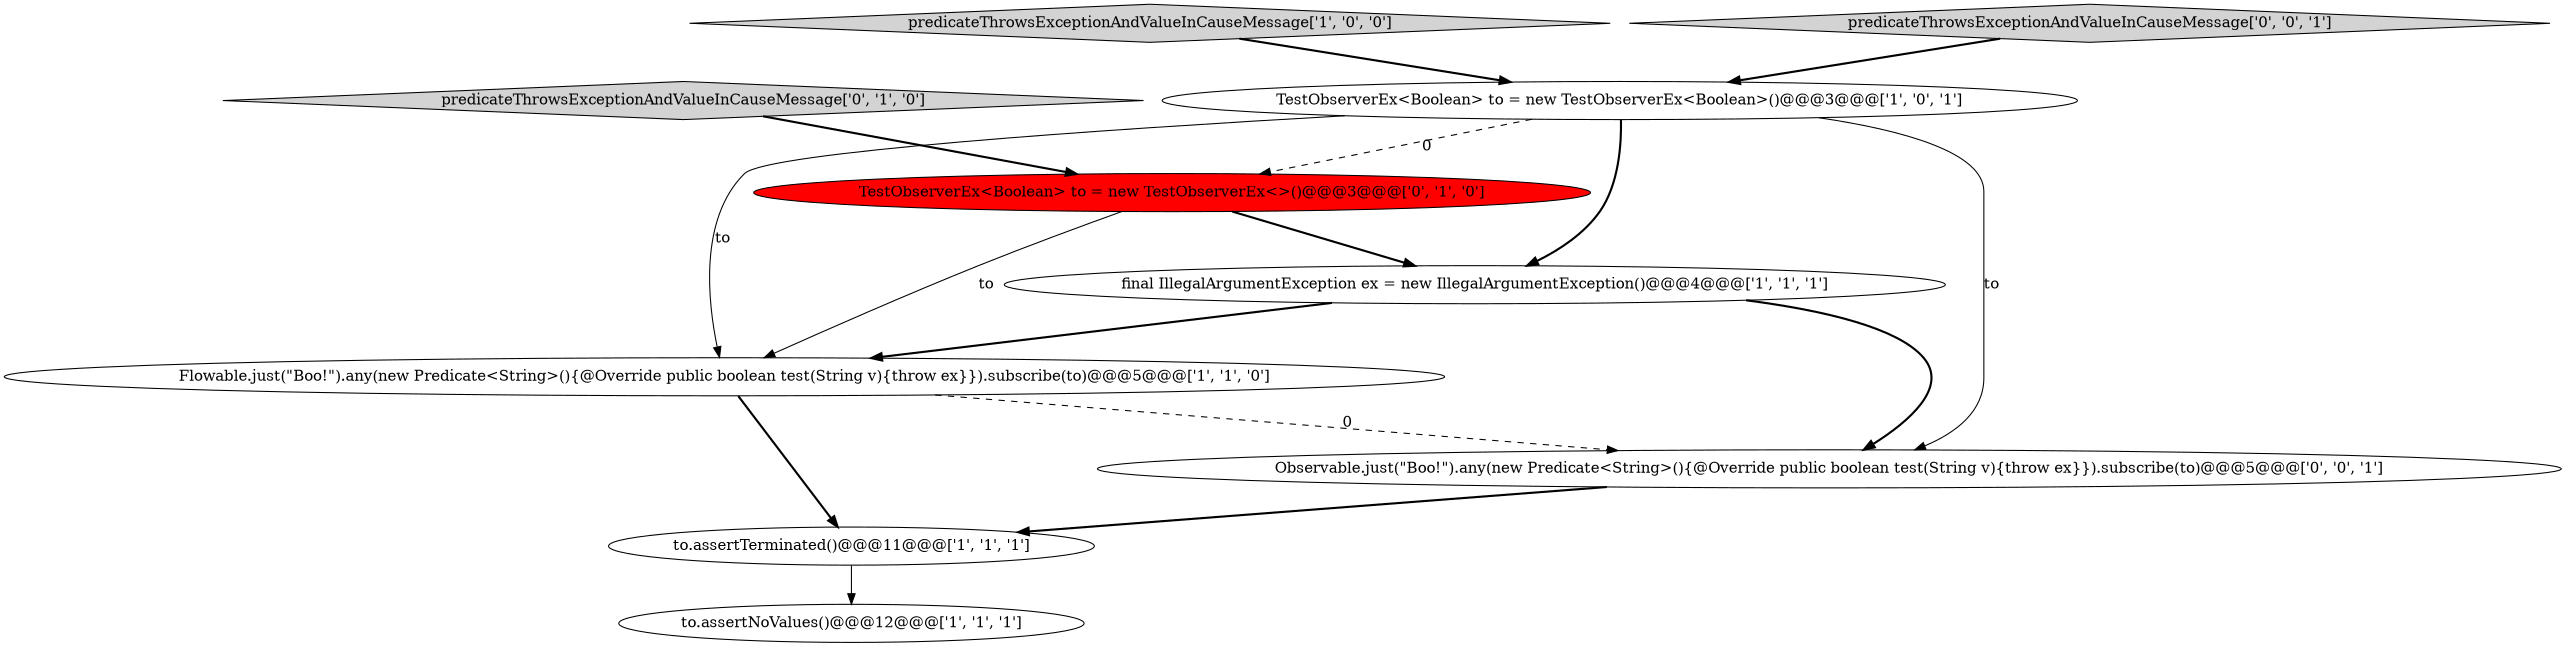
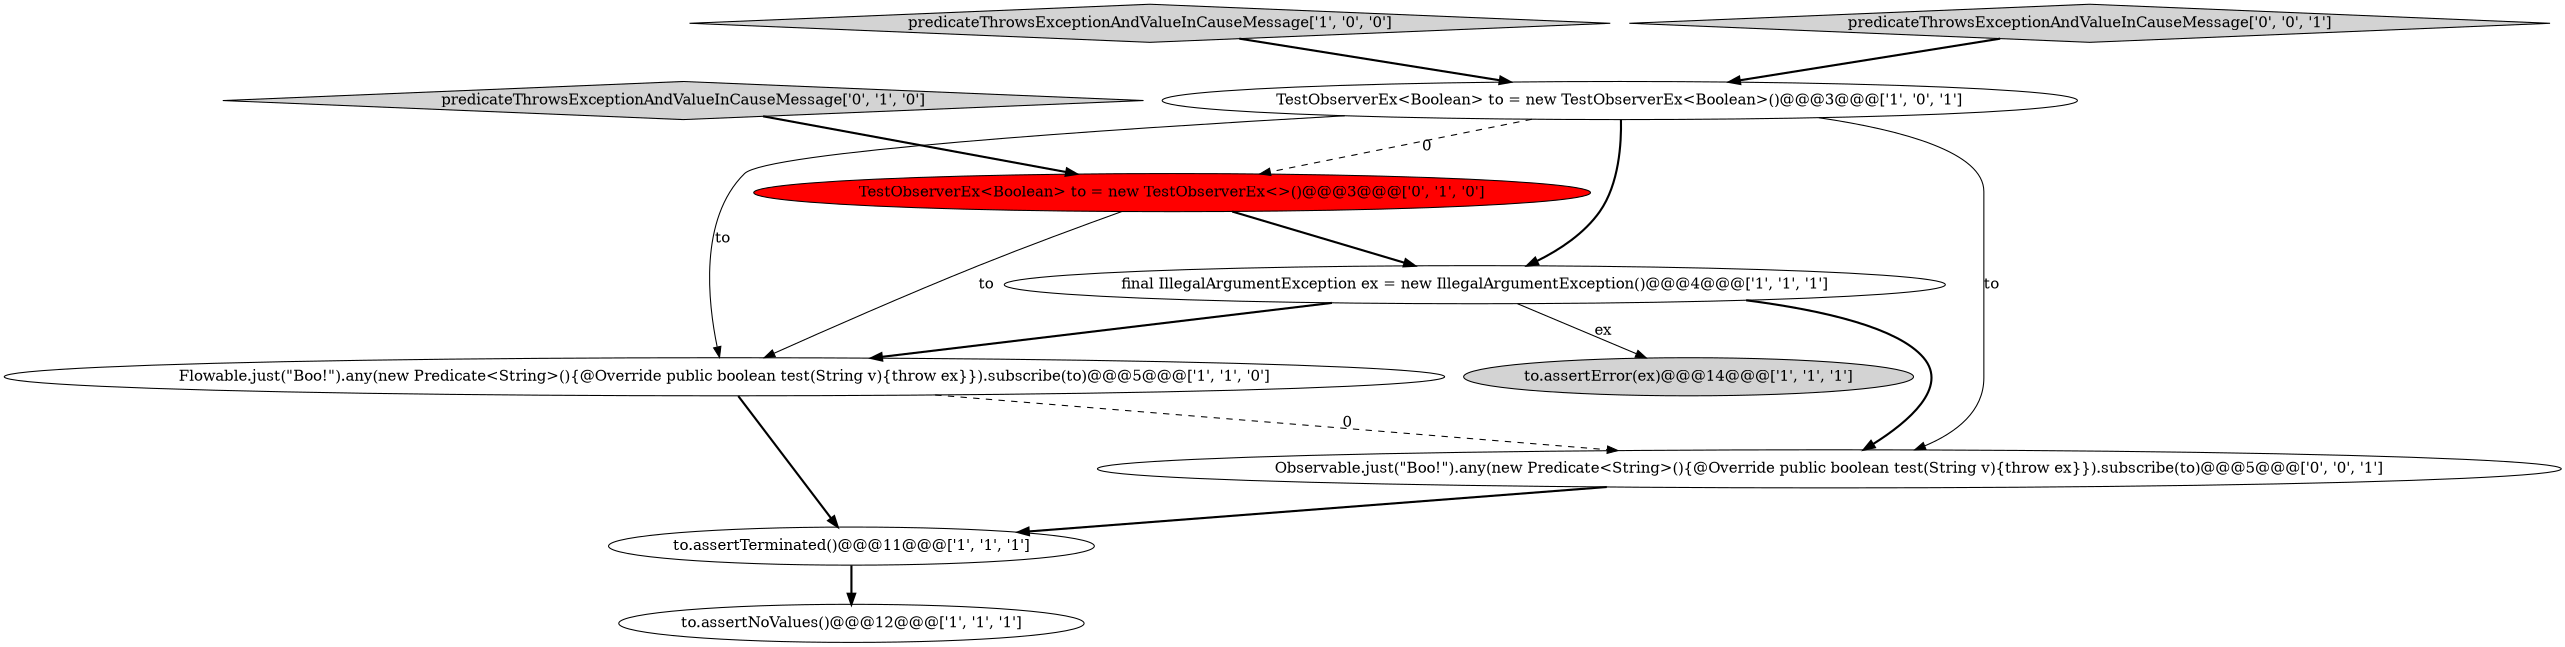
none -> (1689, 377)
(851, 579) -> (851, 579)
